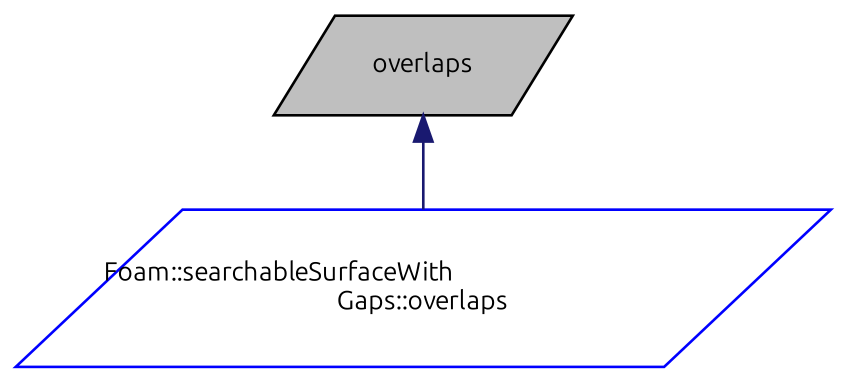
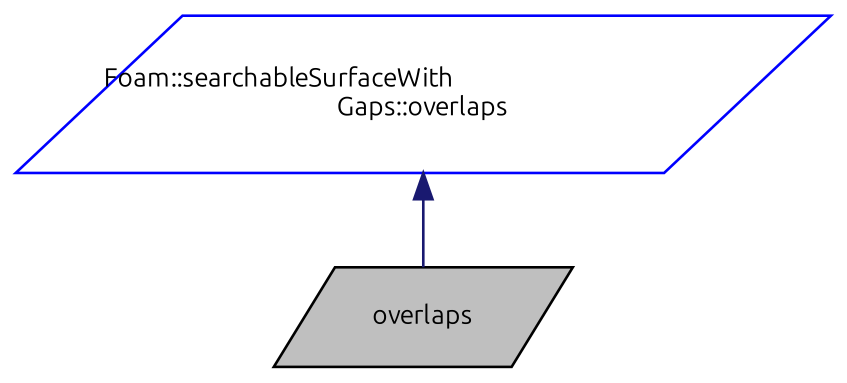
(423, 176) -> (423, 233)
